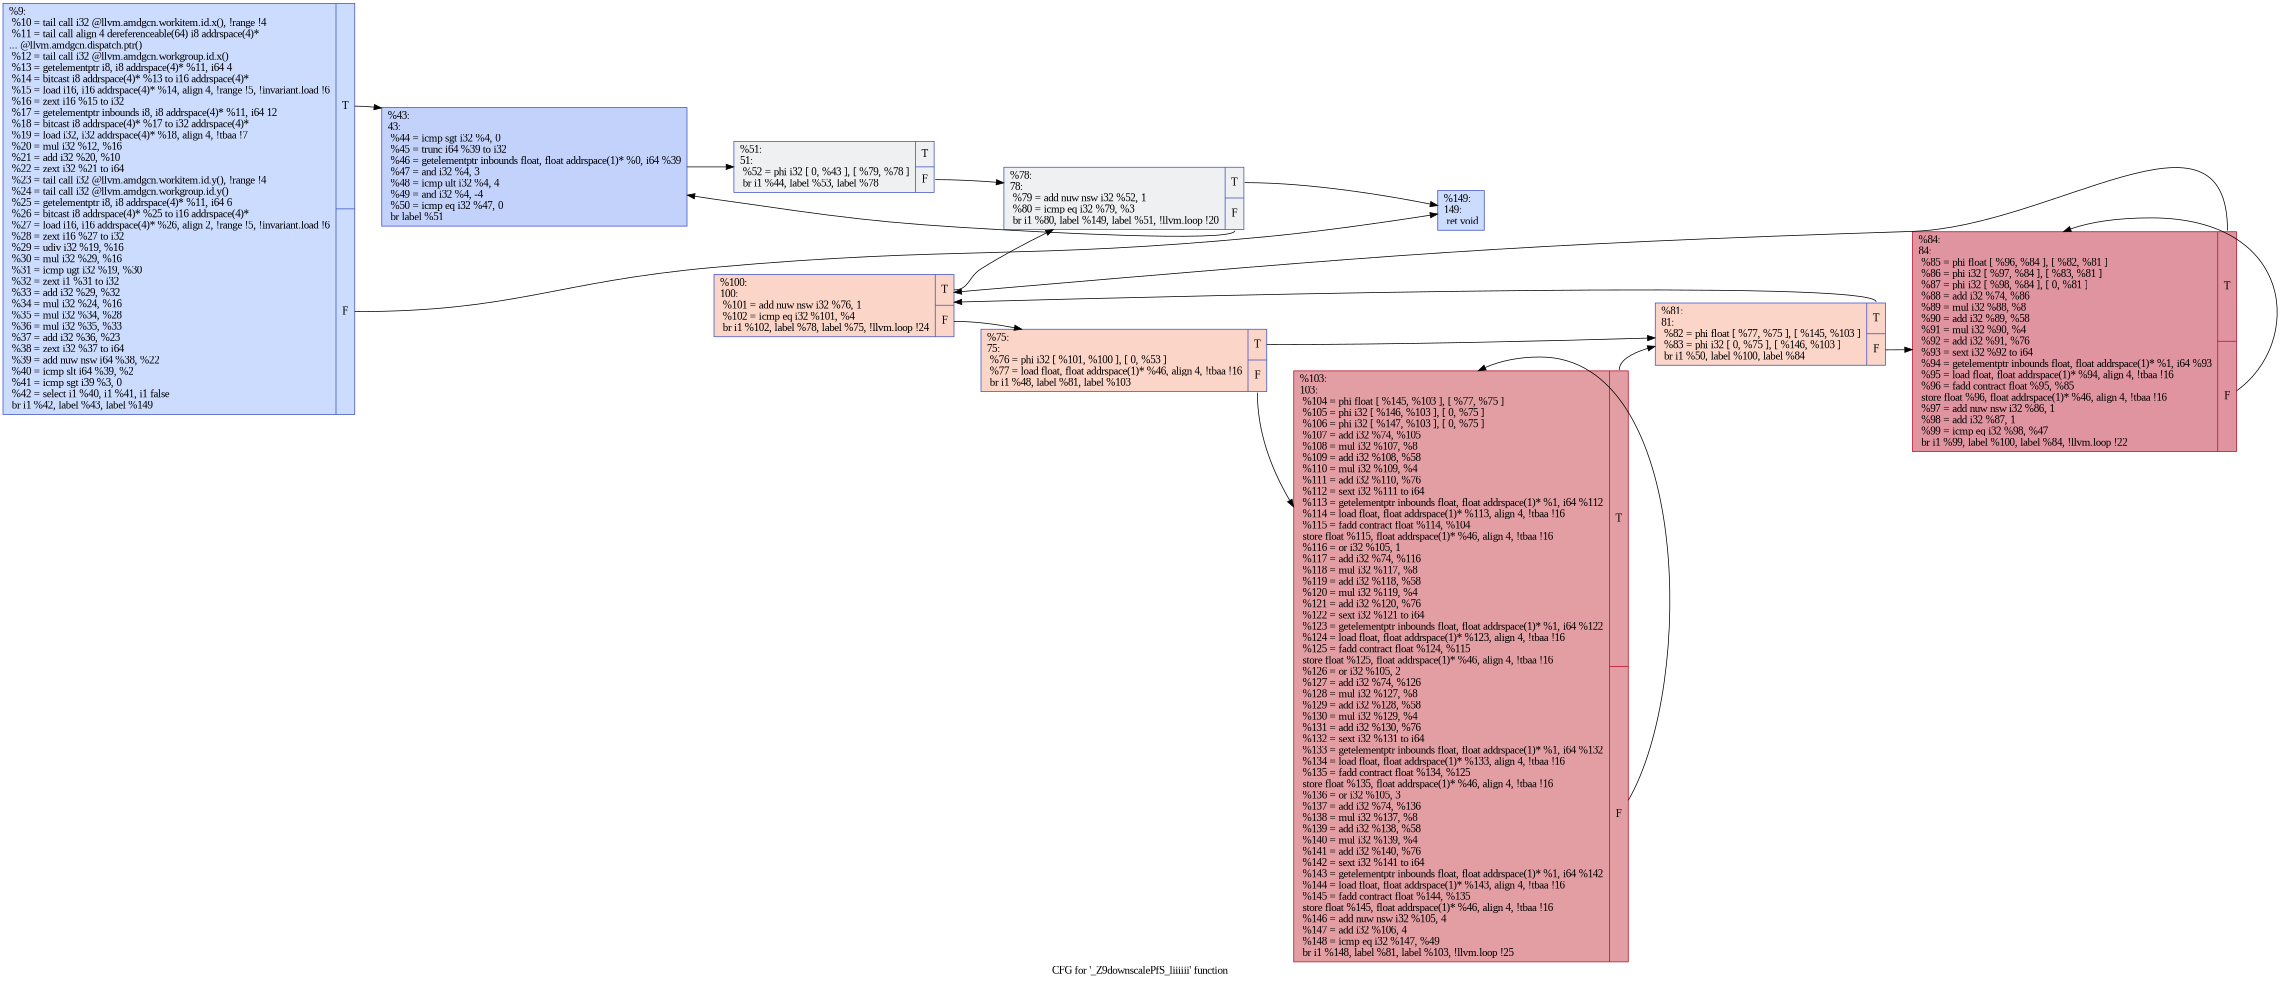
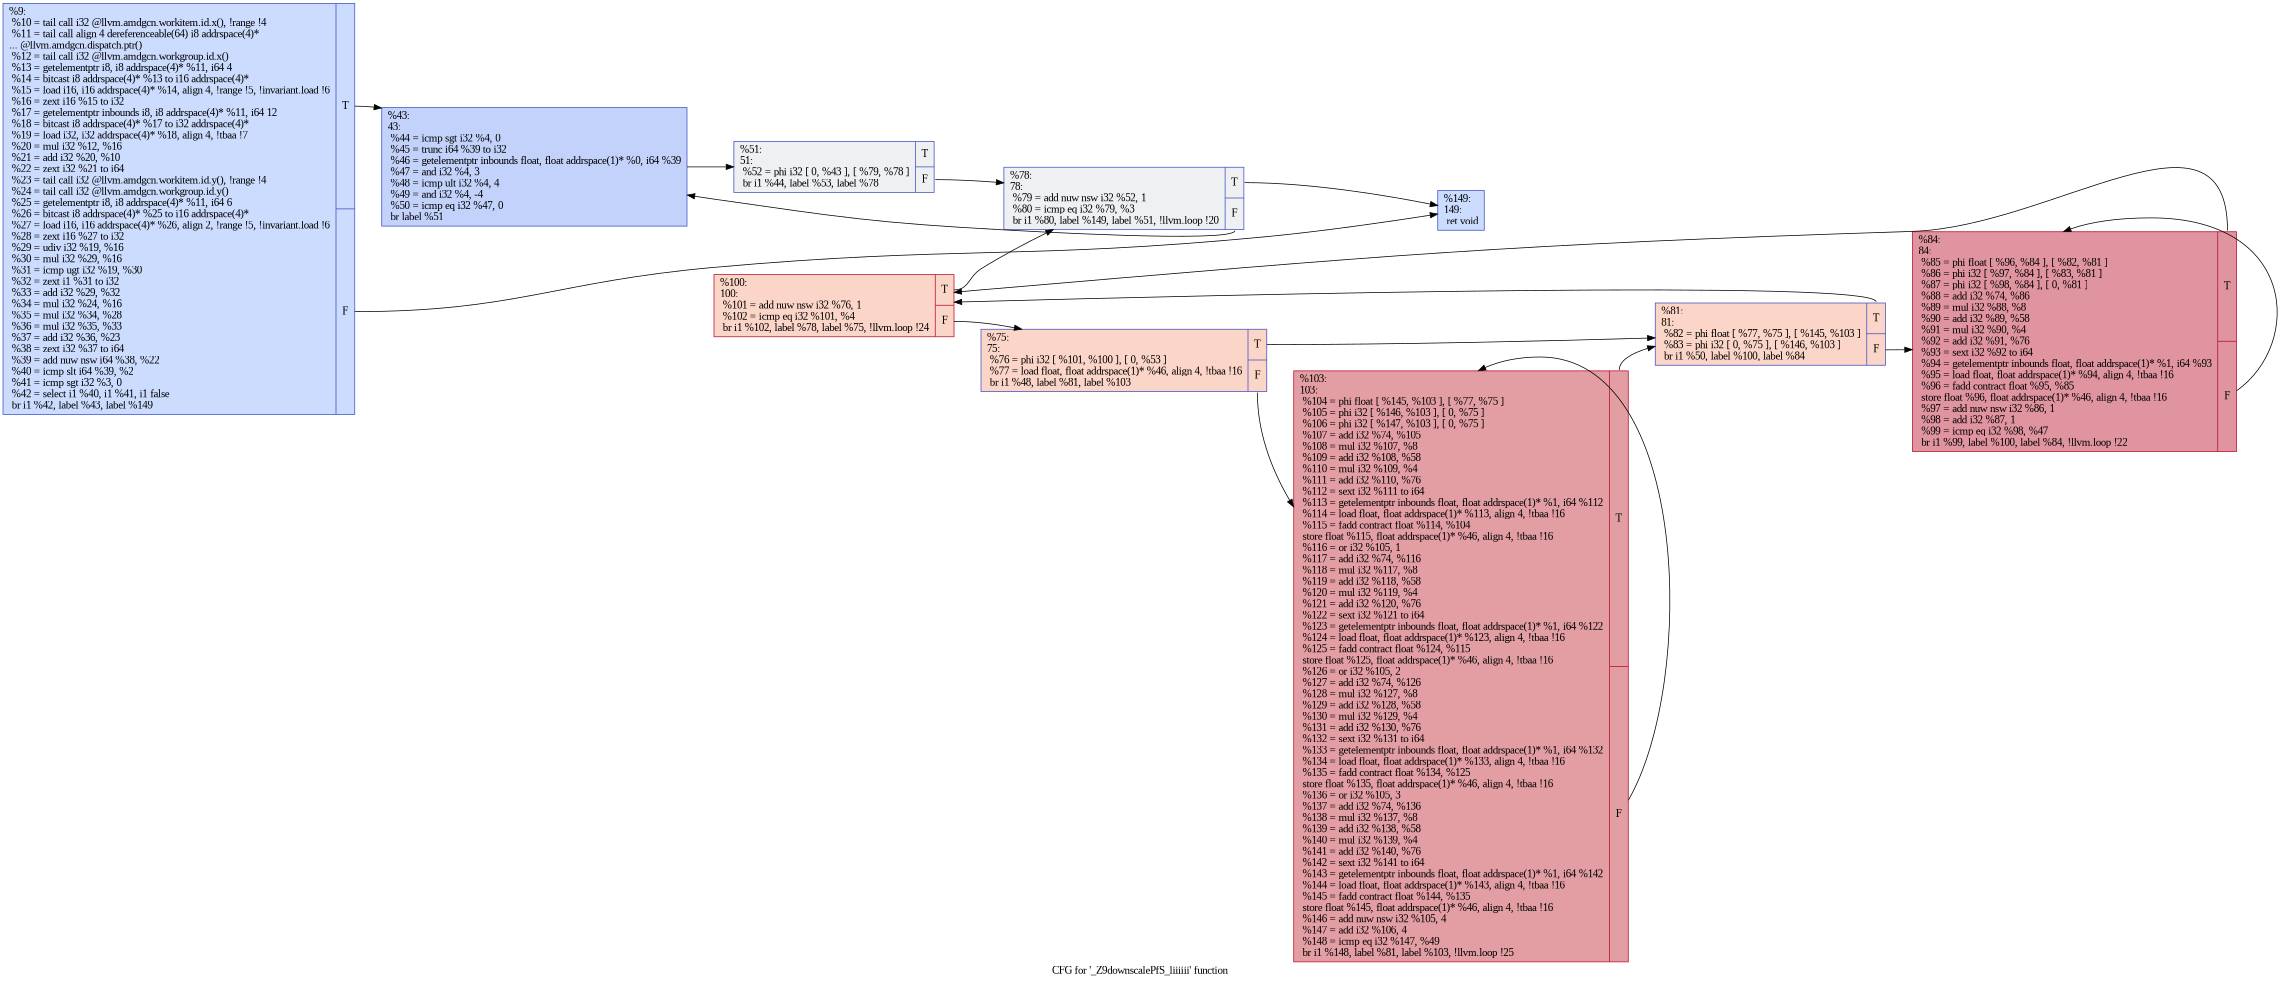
(834, 306) -> (834, 306)
(66, 383) -> (66, 383)
